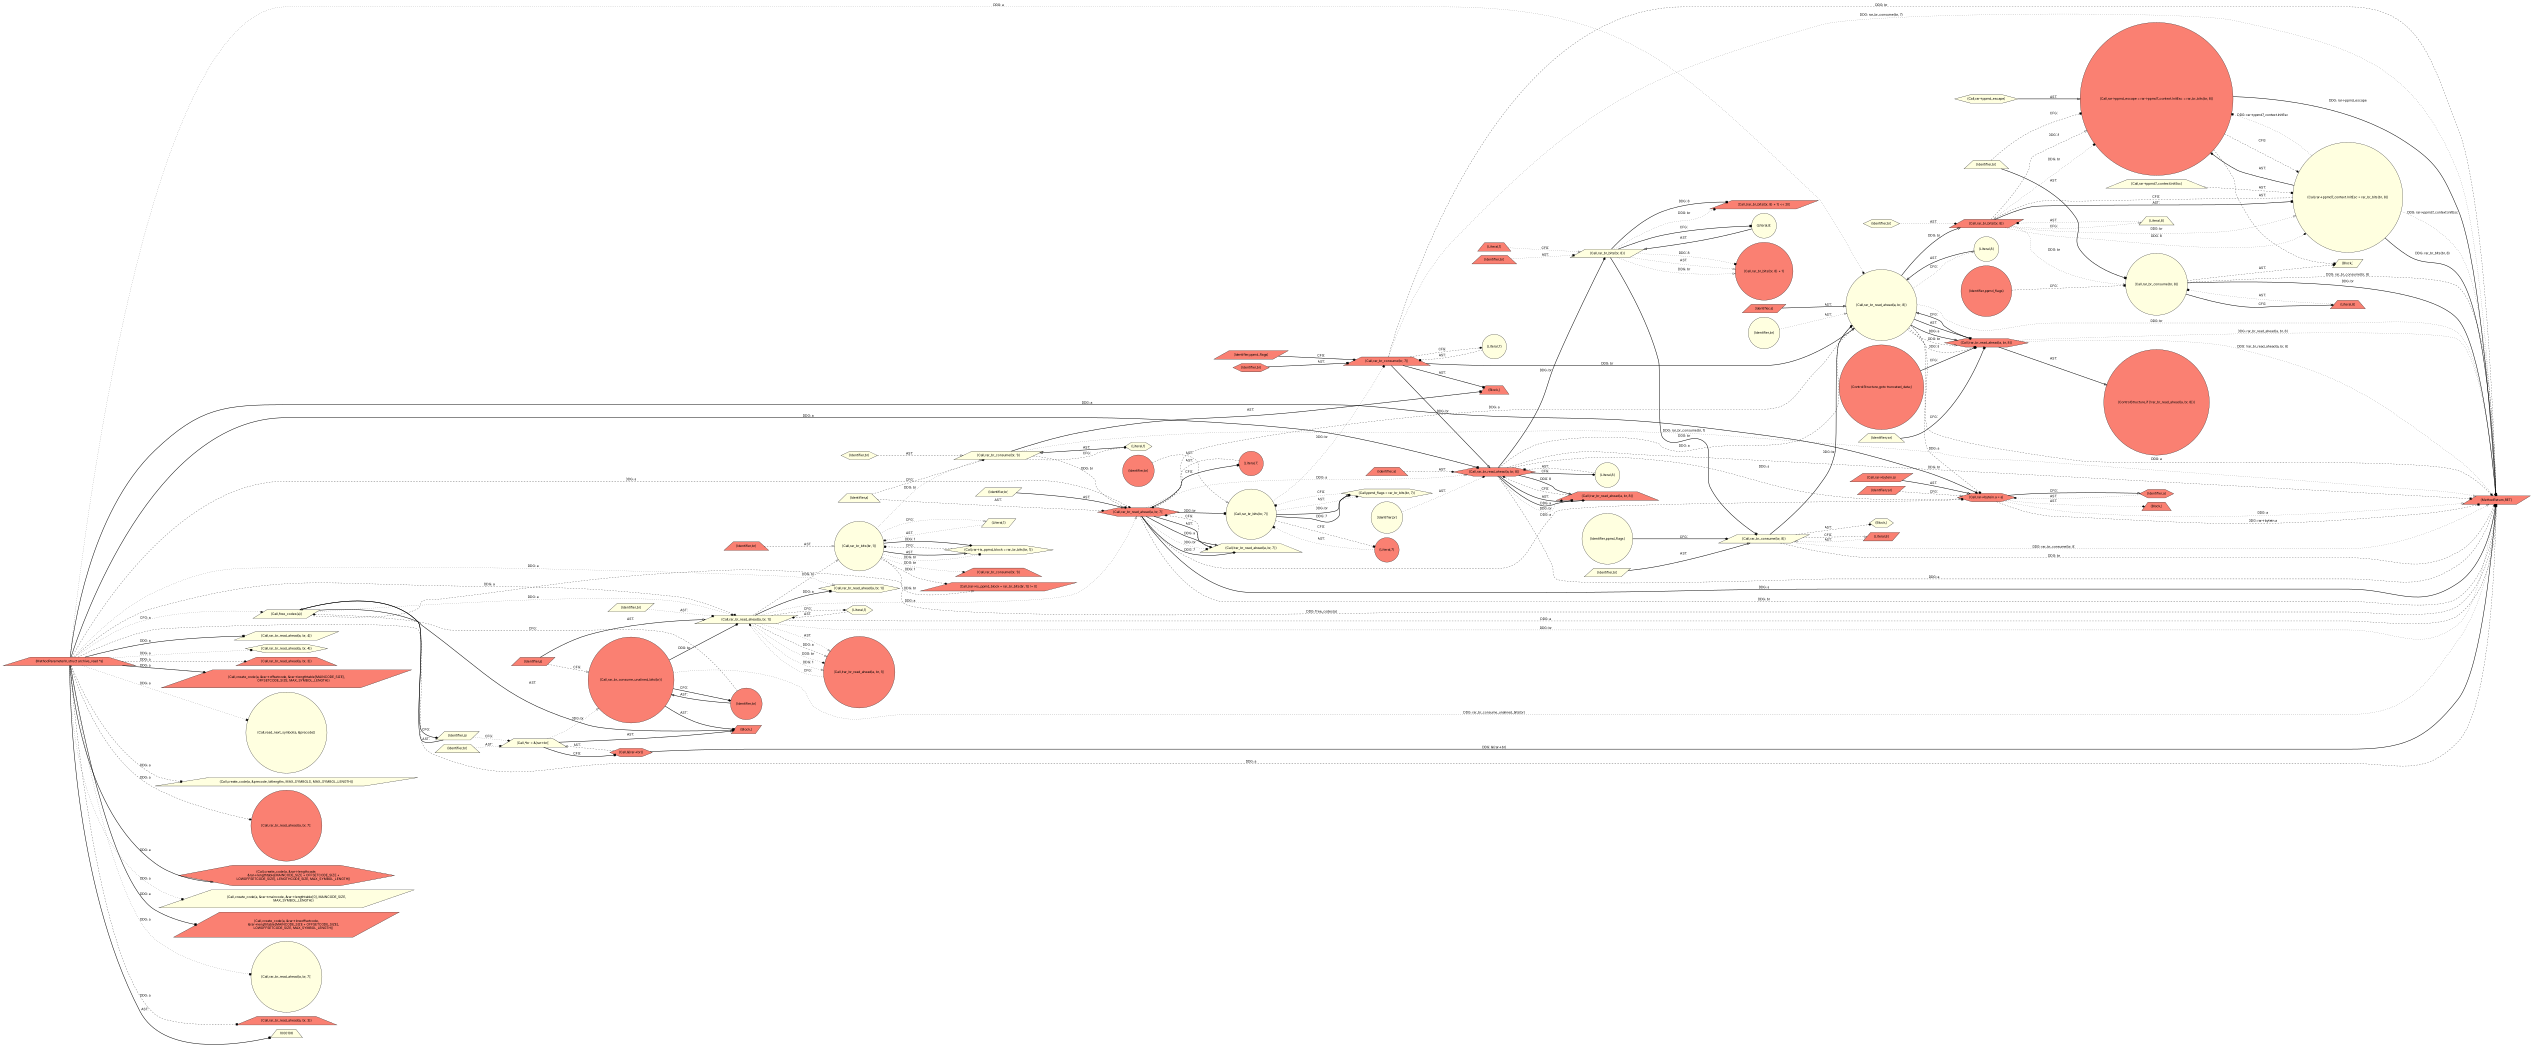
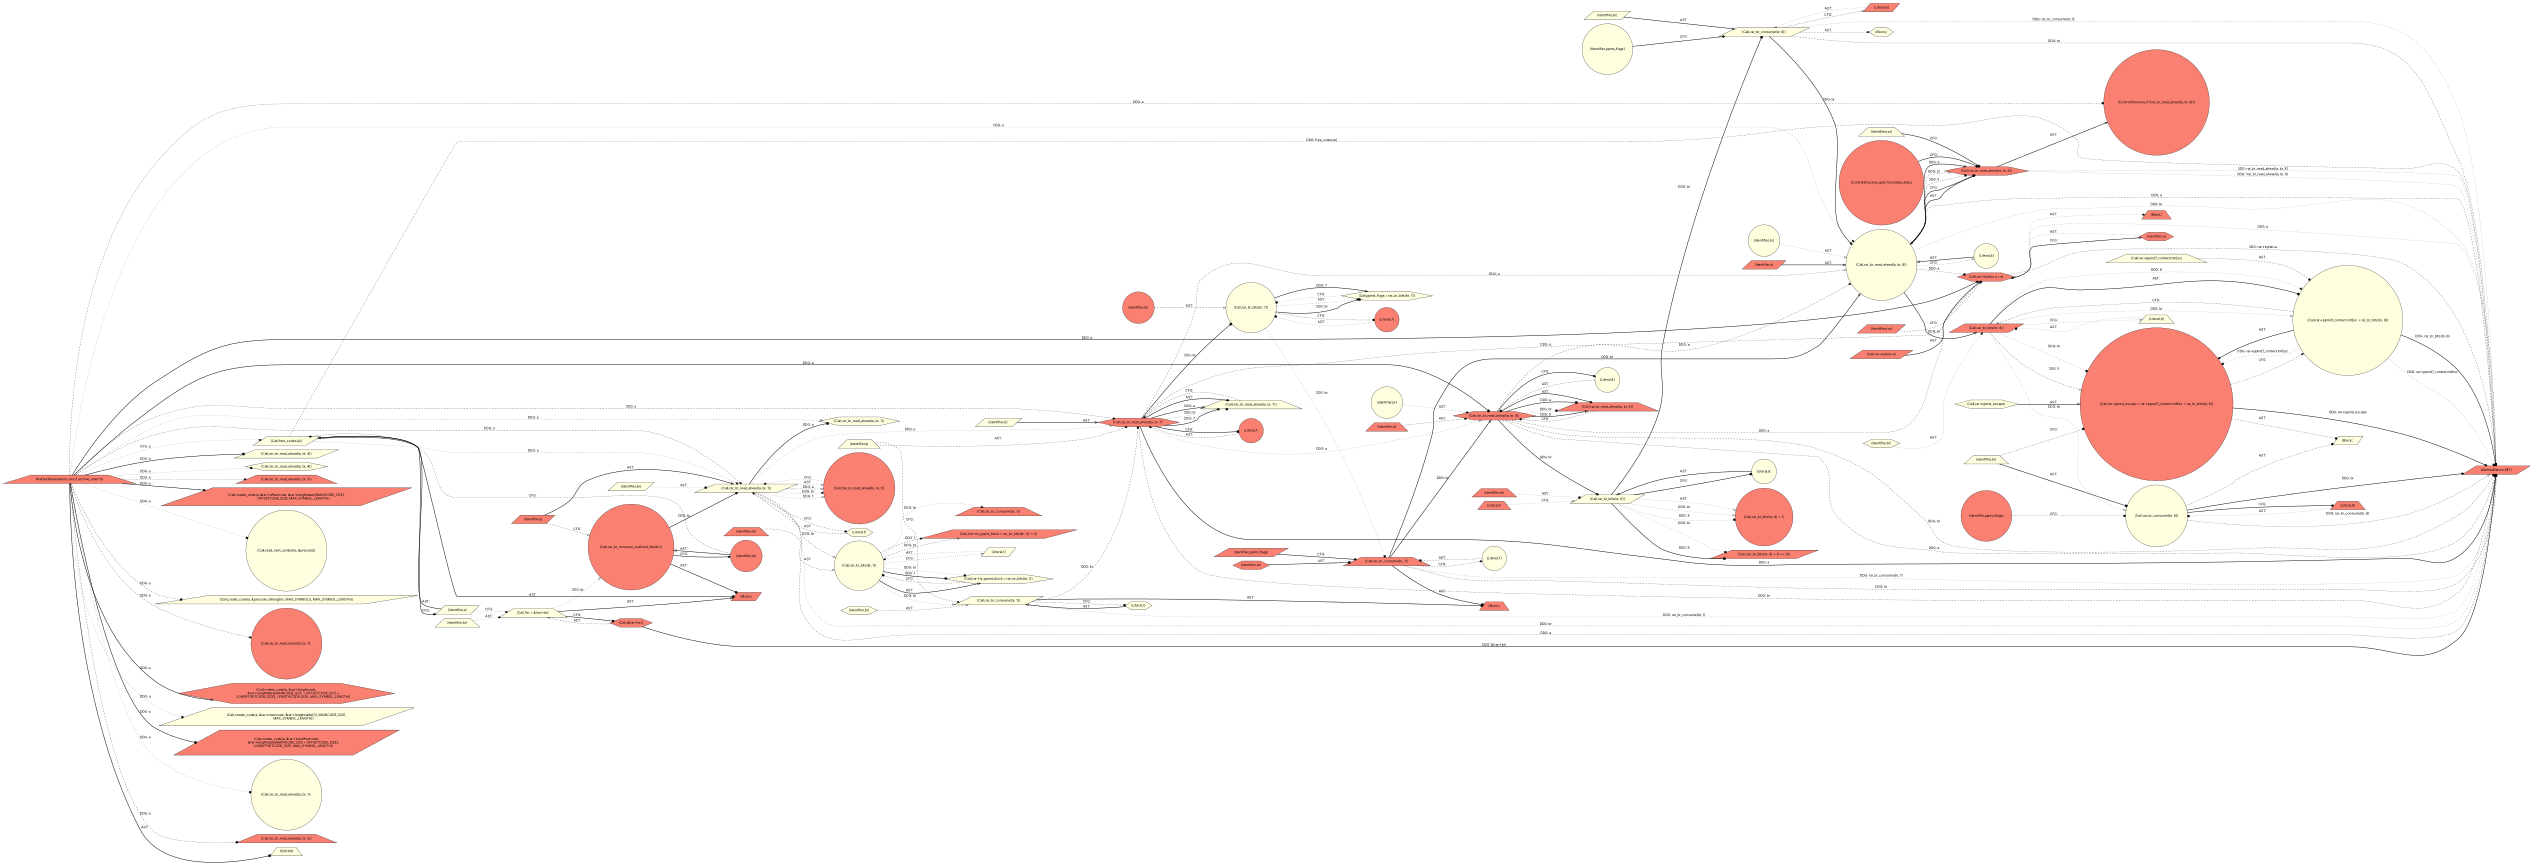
(1643, 714) -> none
(1330, 763) -> (954, 104)
